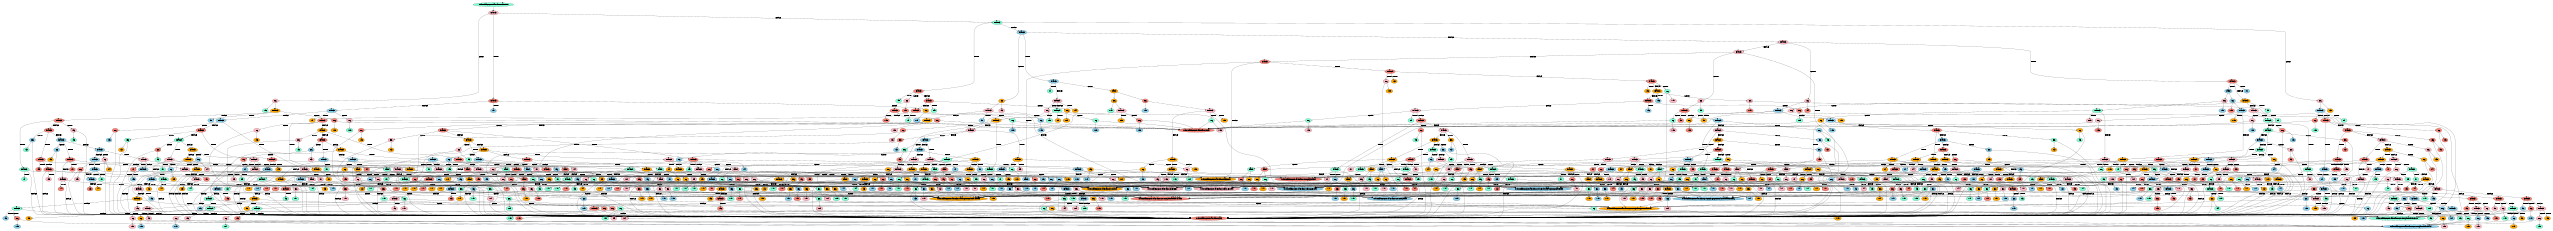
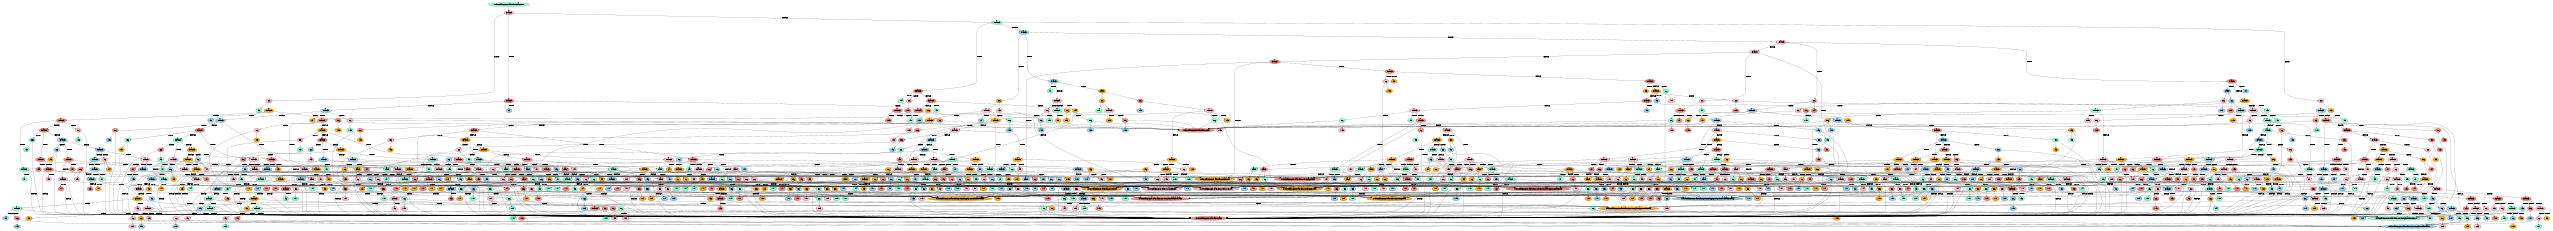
(1162, 189) -> (1162, 189)
(1300, 189) -> (1300, 189)
(1539, 189) -> (1538, 189)
(958, 199) -> (960, 199)
(1390, 199) -> (1389, 199)
